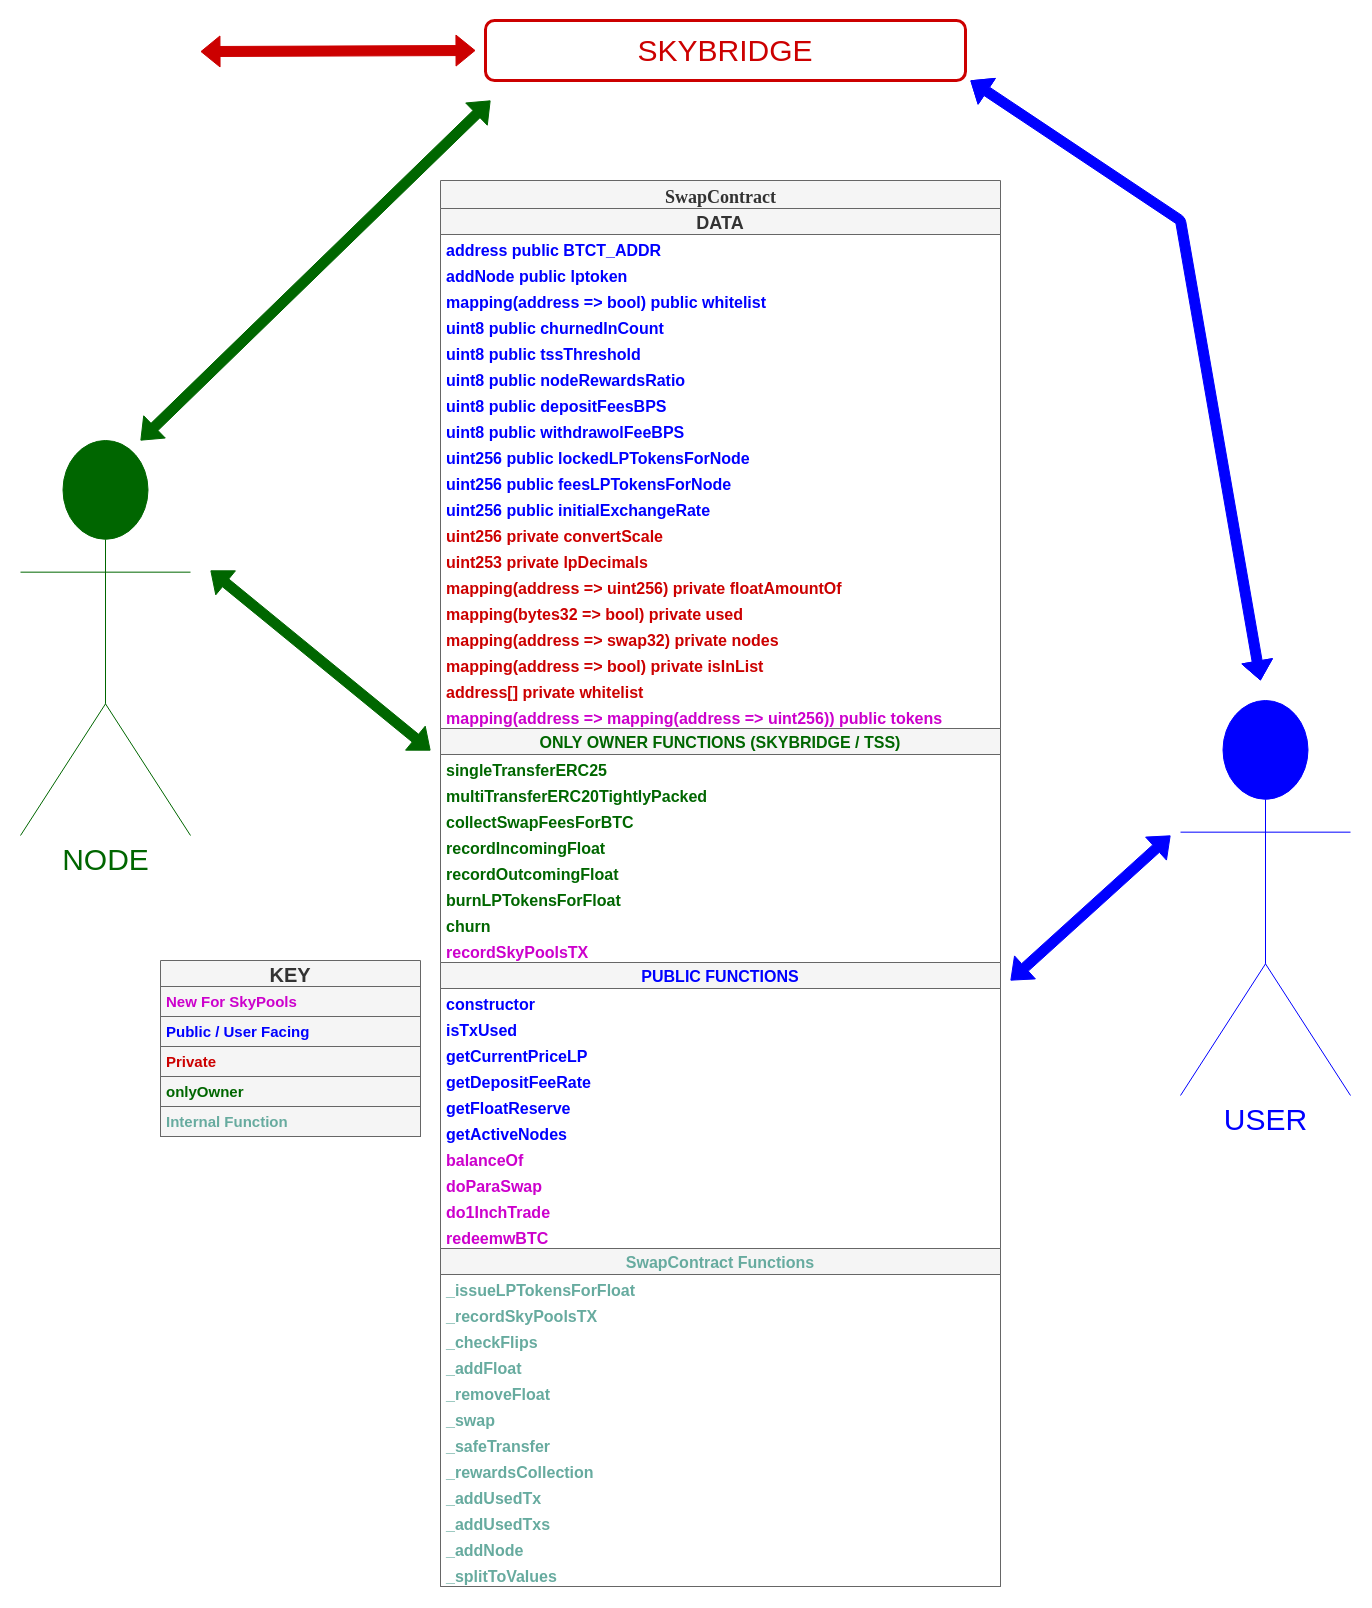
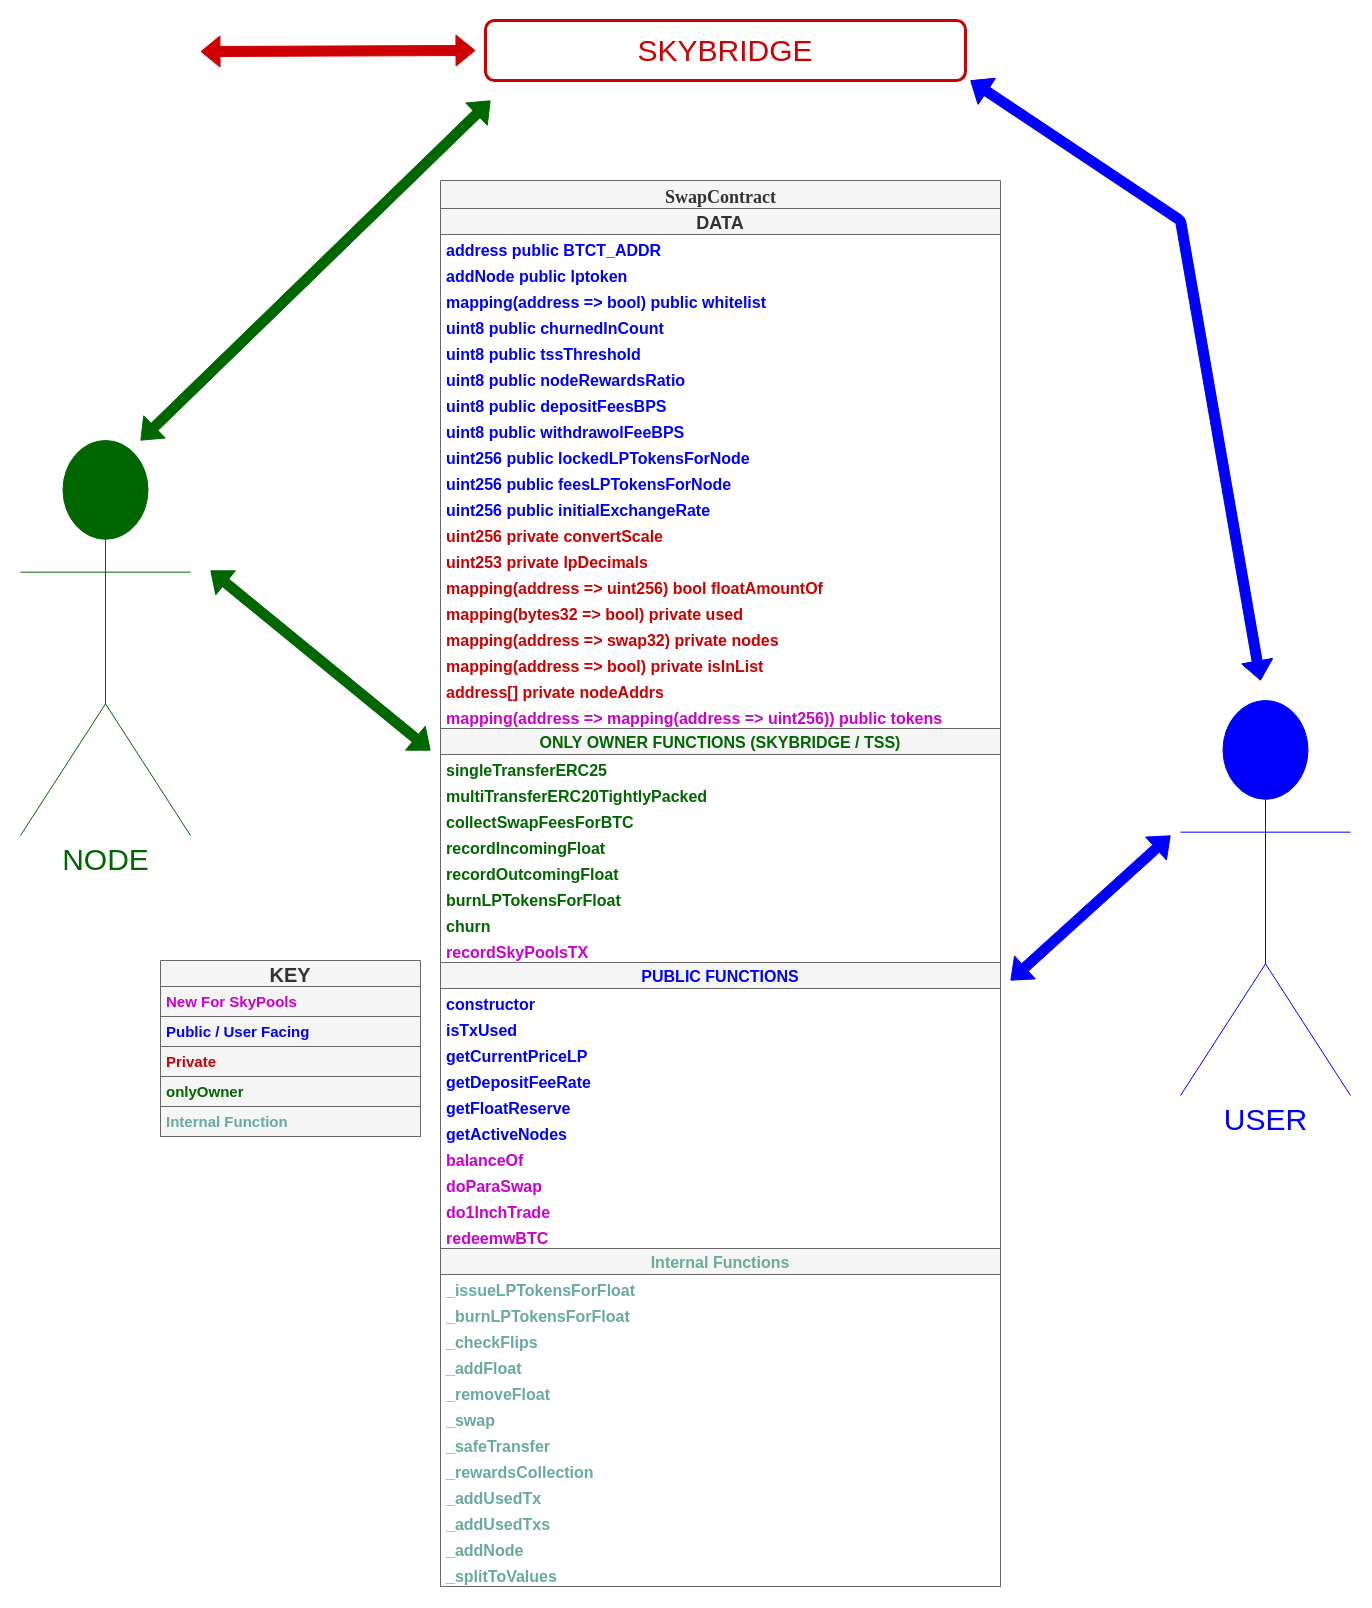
(649, 589) -> (635, 589)
(554, 693) -> (561, 693)
(720, 1263) -> (720, 1263)
(520, 1317) -> (538, 1317)
